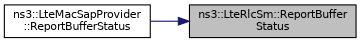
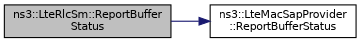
(164, 21) -> (185, 21)
